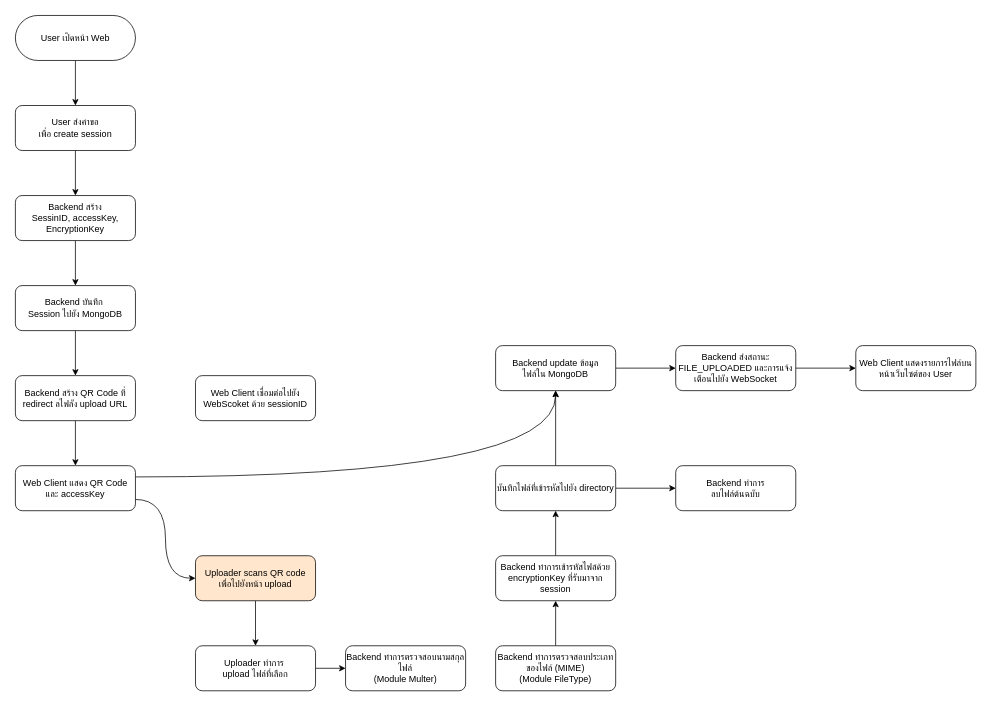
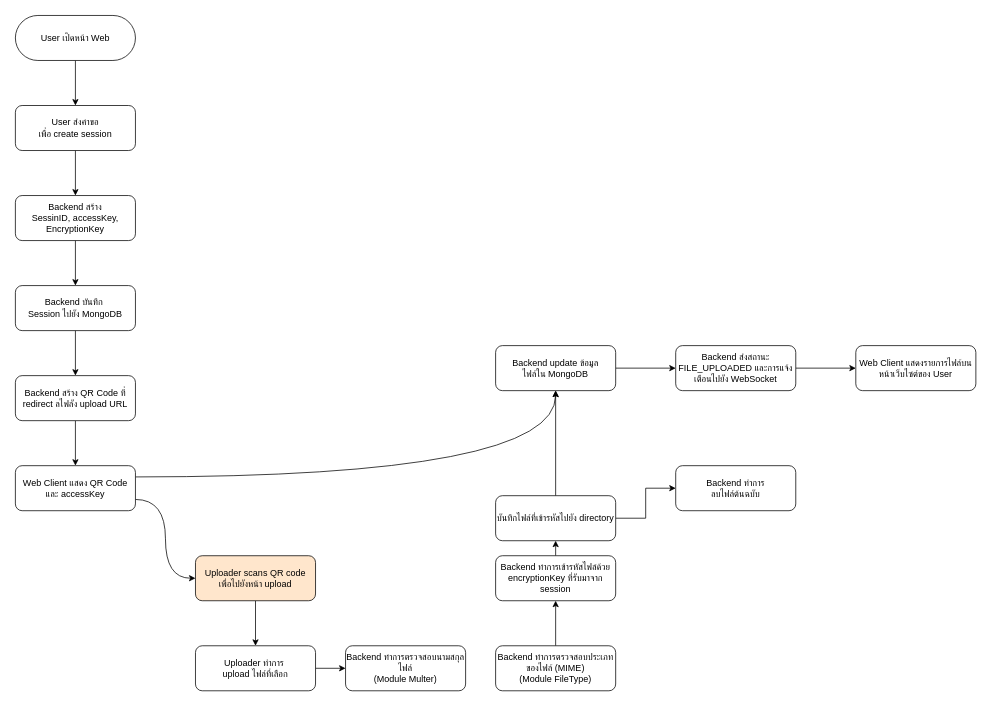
(255, 398) -> none
(555, 488) -> (555, 518)
